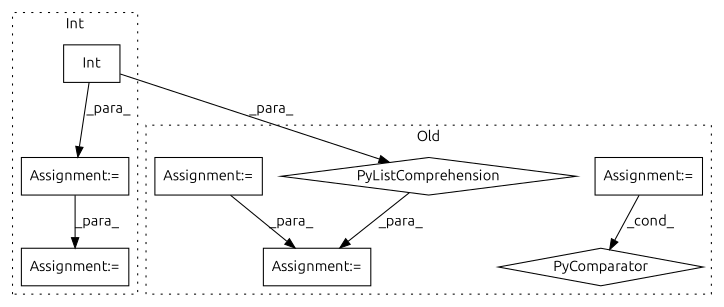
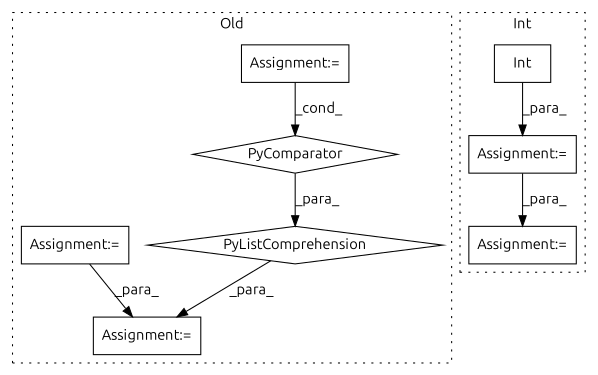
(250, 117) -> (295, 195)
